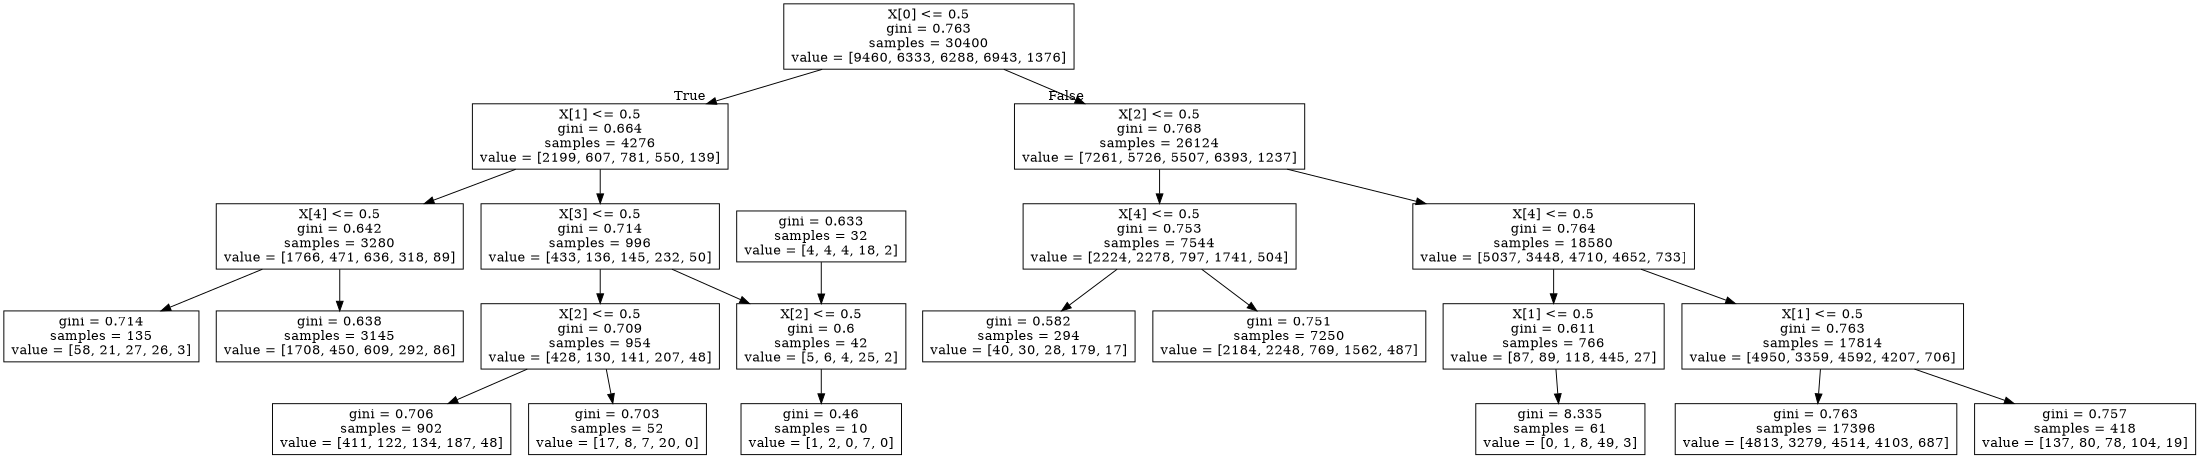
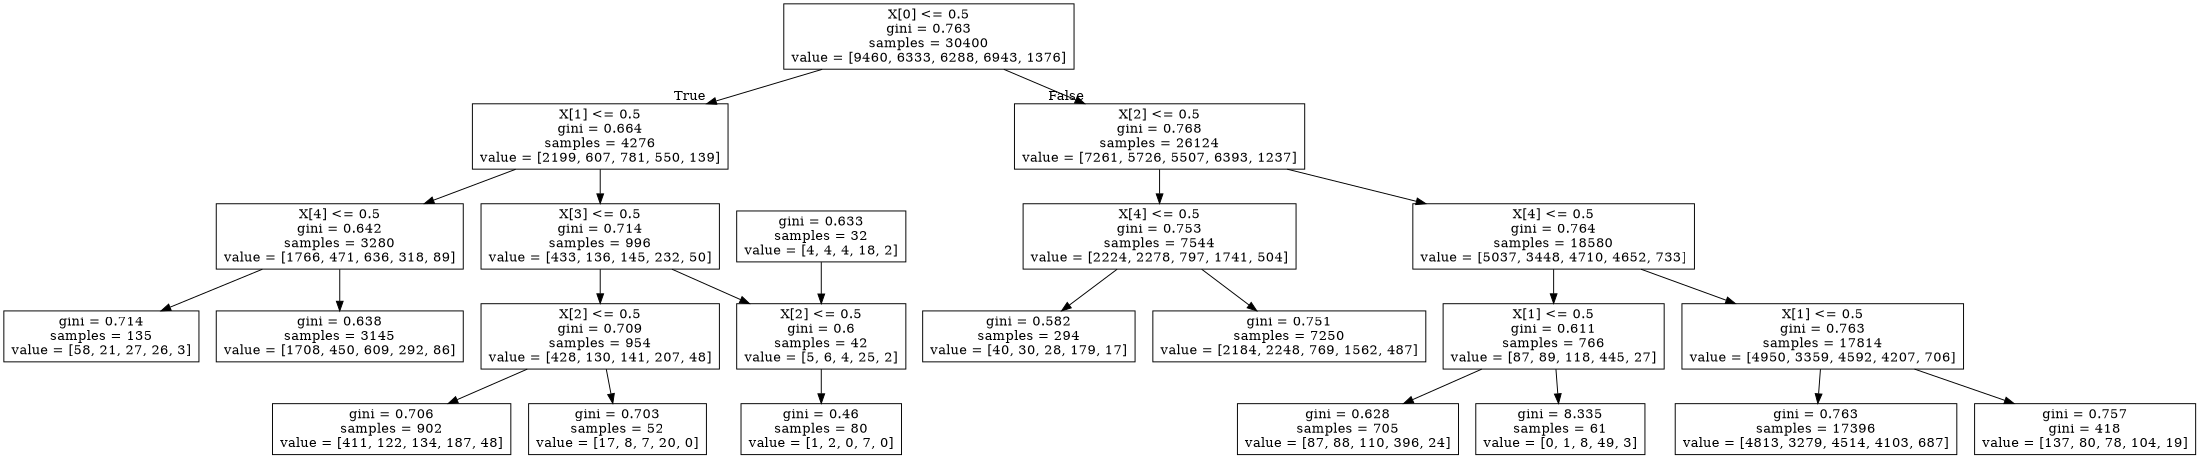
(821, 429) -> (821, 429)
none -> (1348, 429)
(2085, 429) -> (2085, 429)
